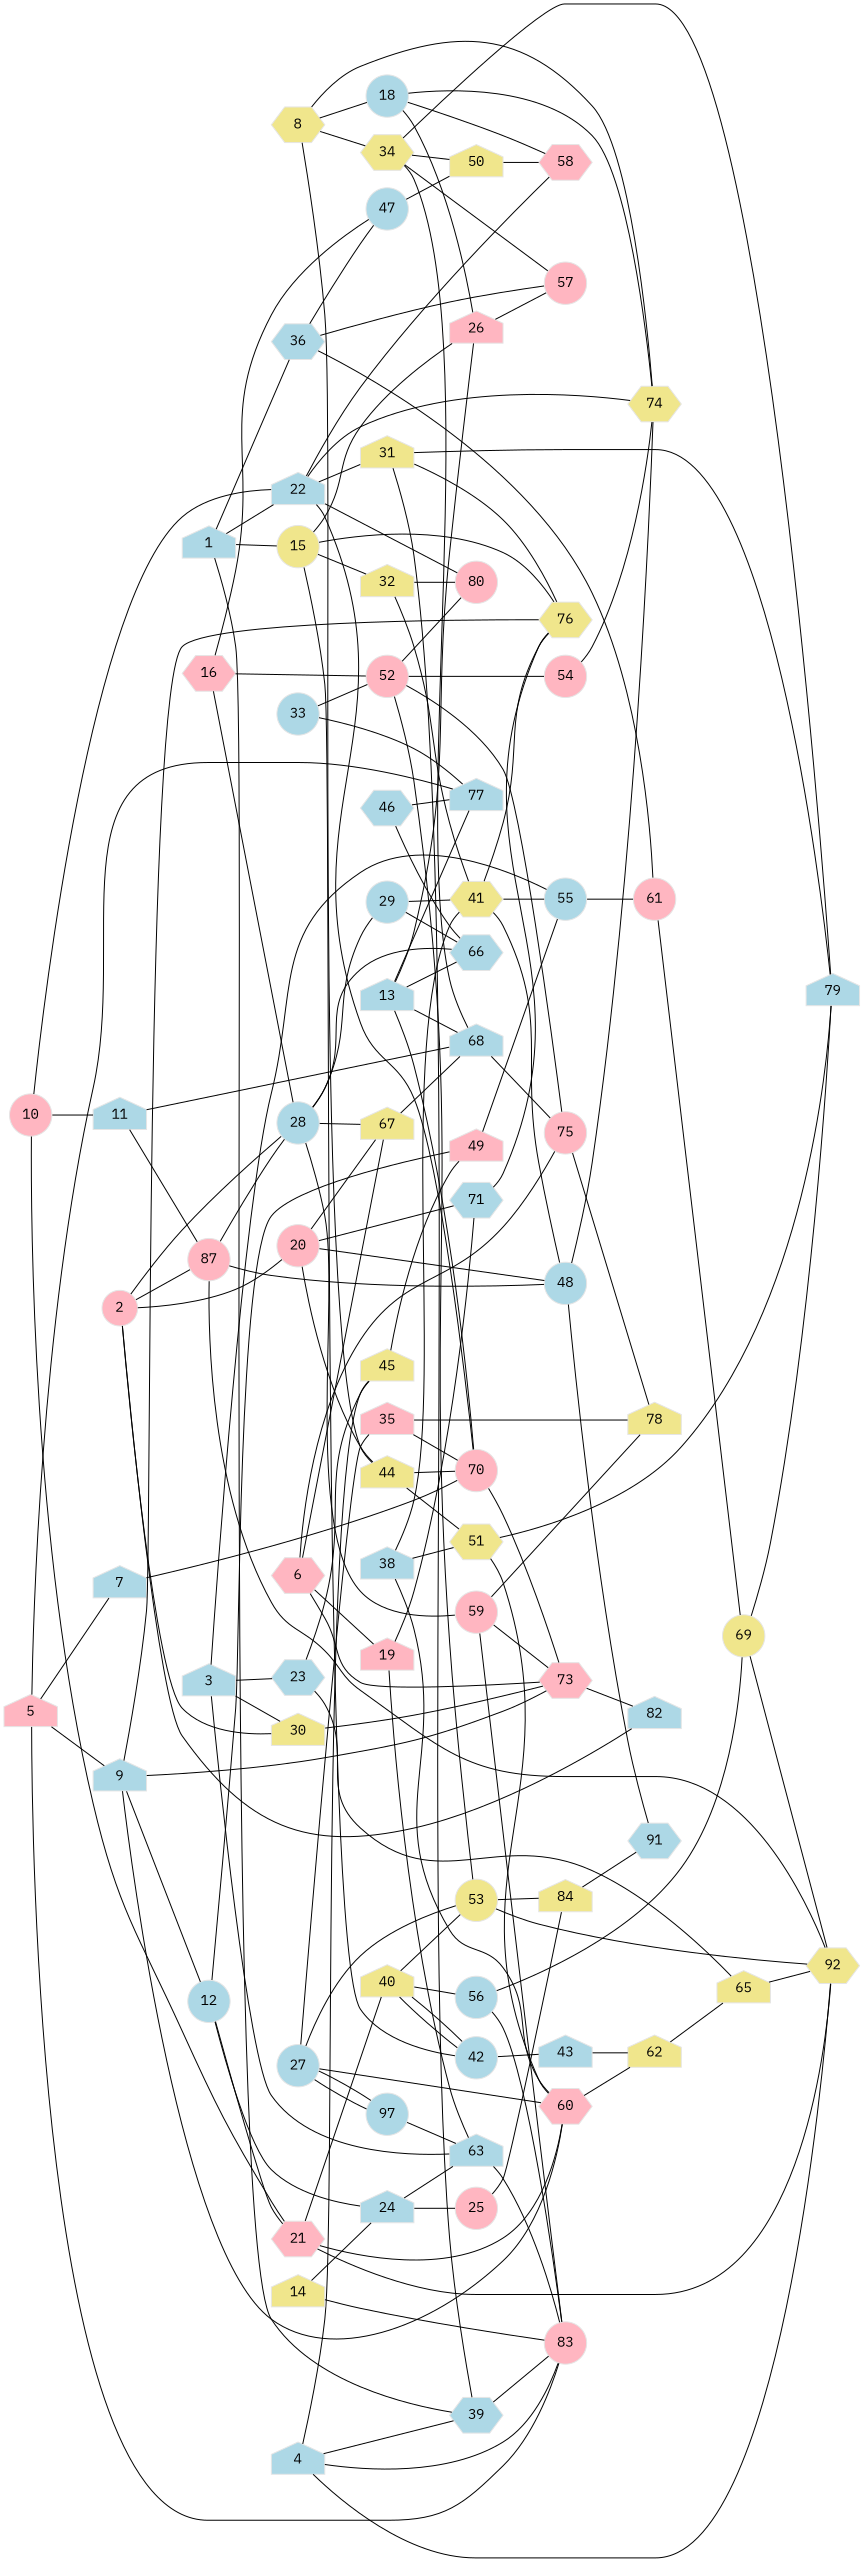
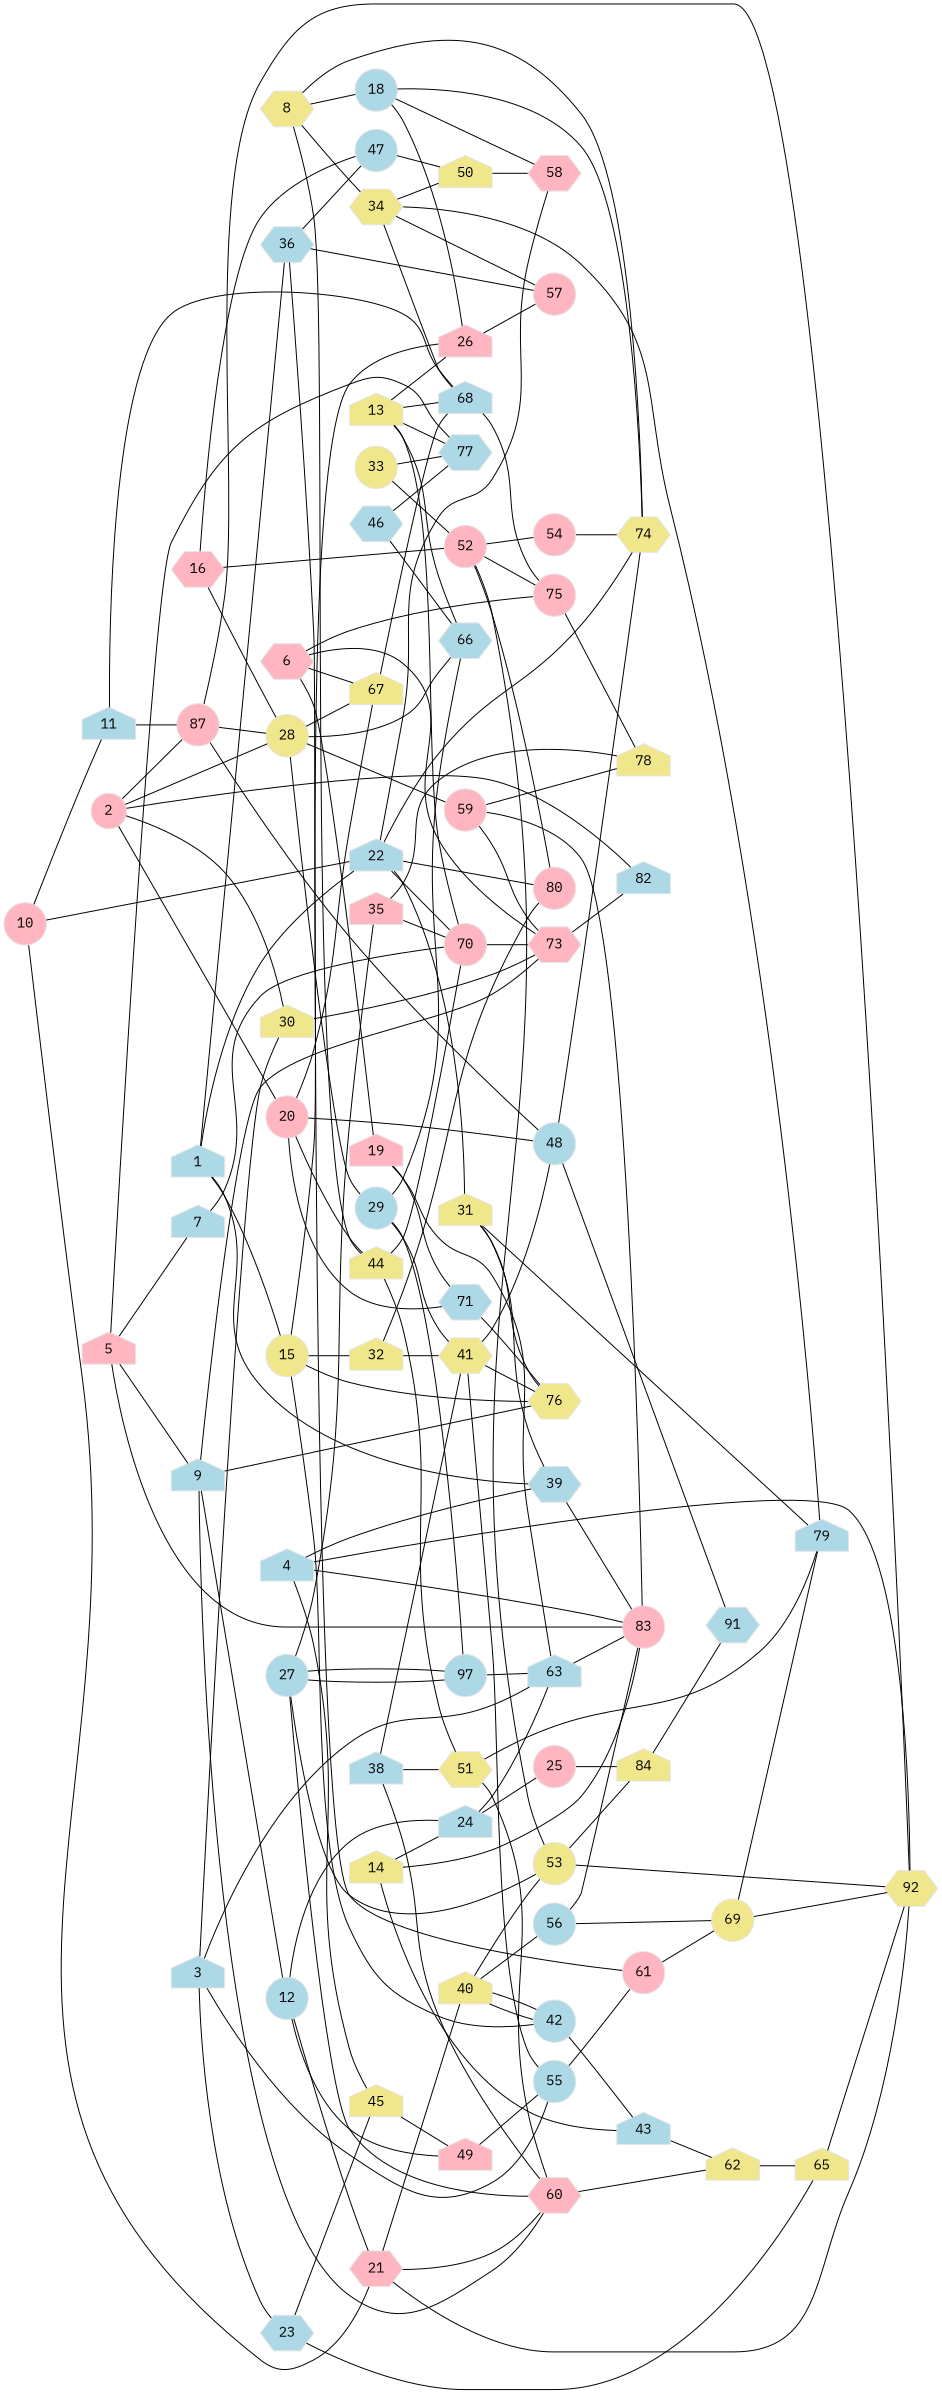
(298, 714) -> (376, 467)
(476, 796) -> (465, 453)
(387, 996) -> (376, 411)
(298, 1123) -> (287, 736)
none -> (440, 1413)
none -> (470, 2064)
